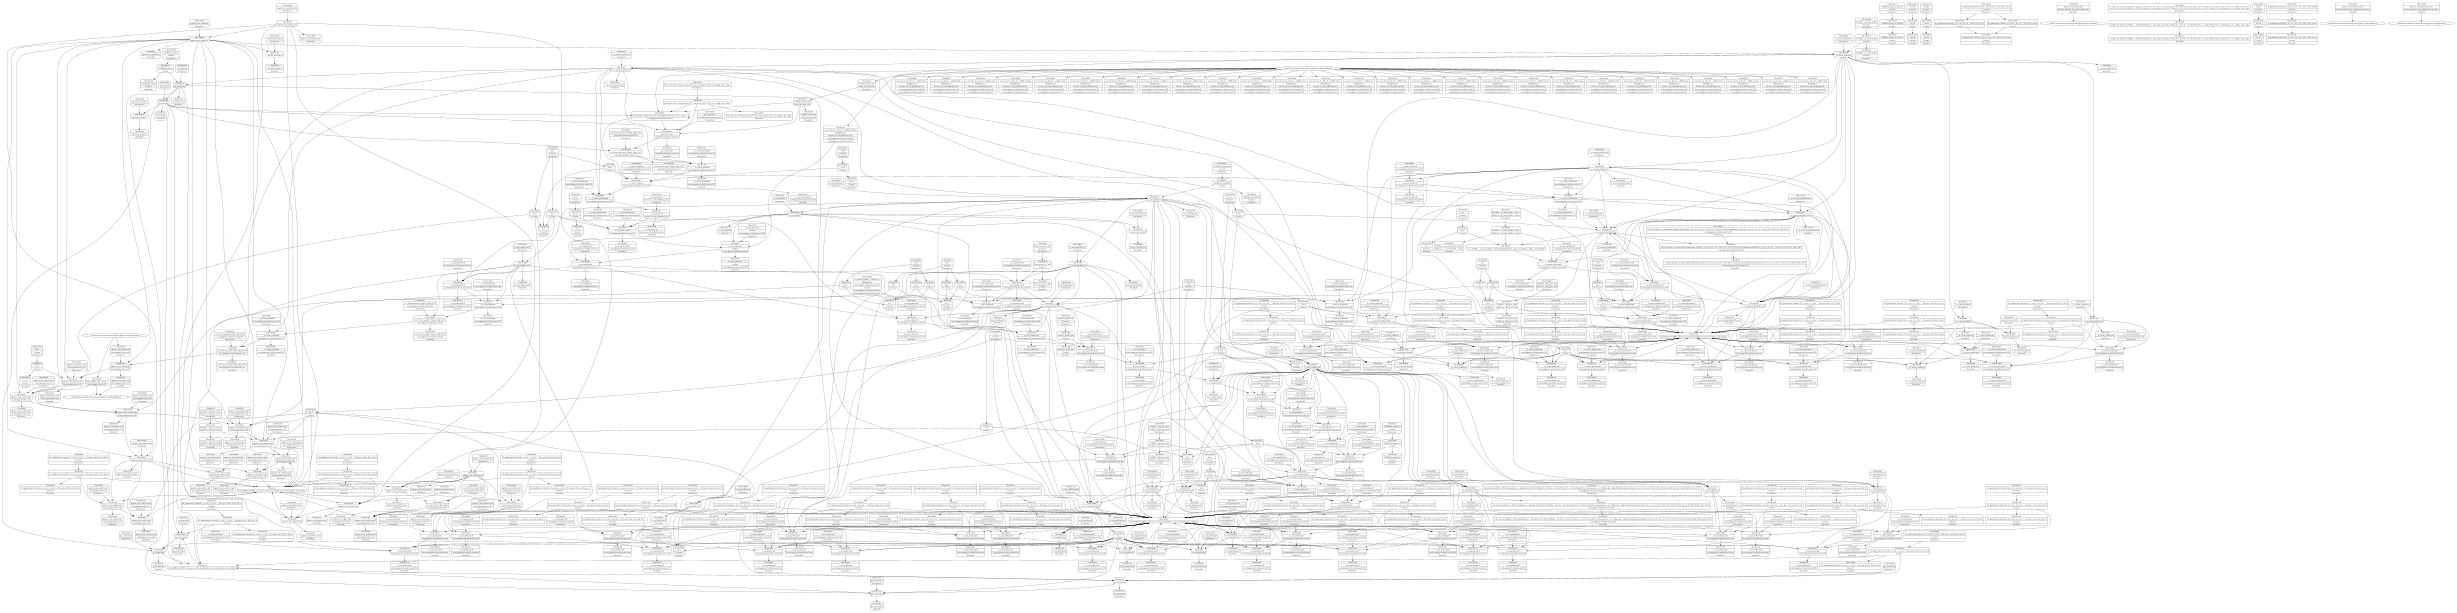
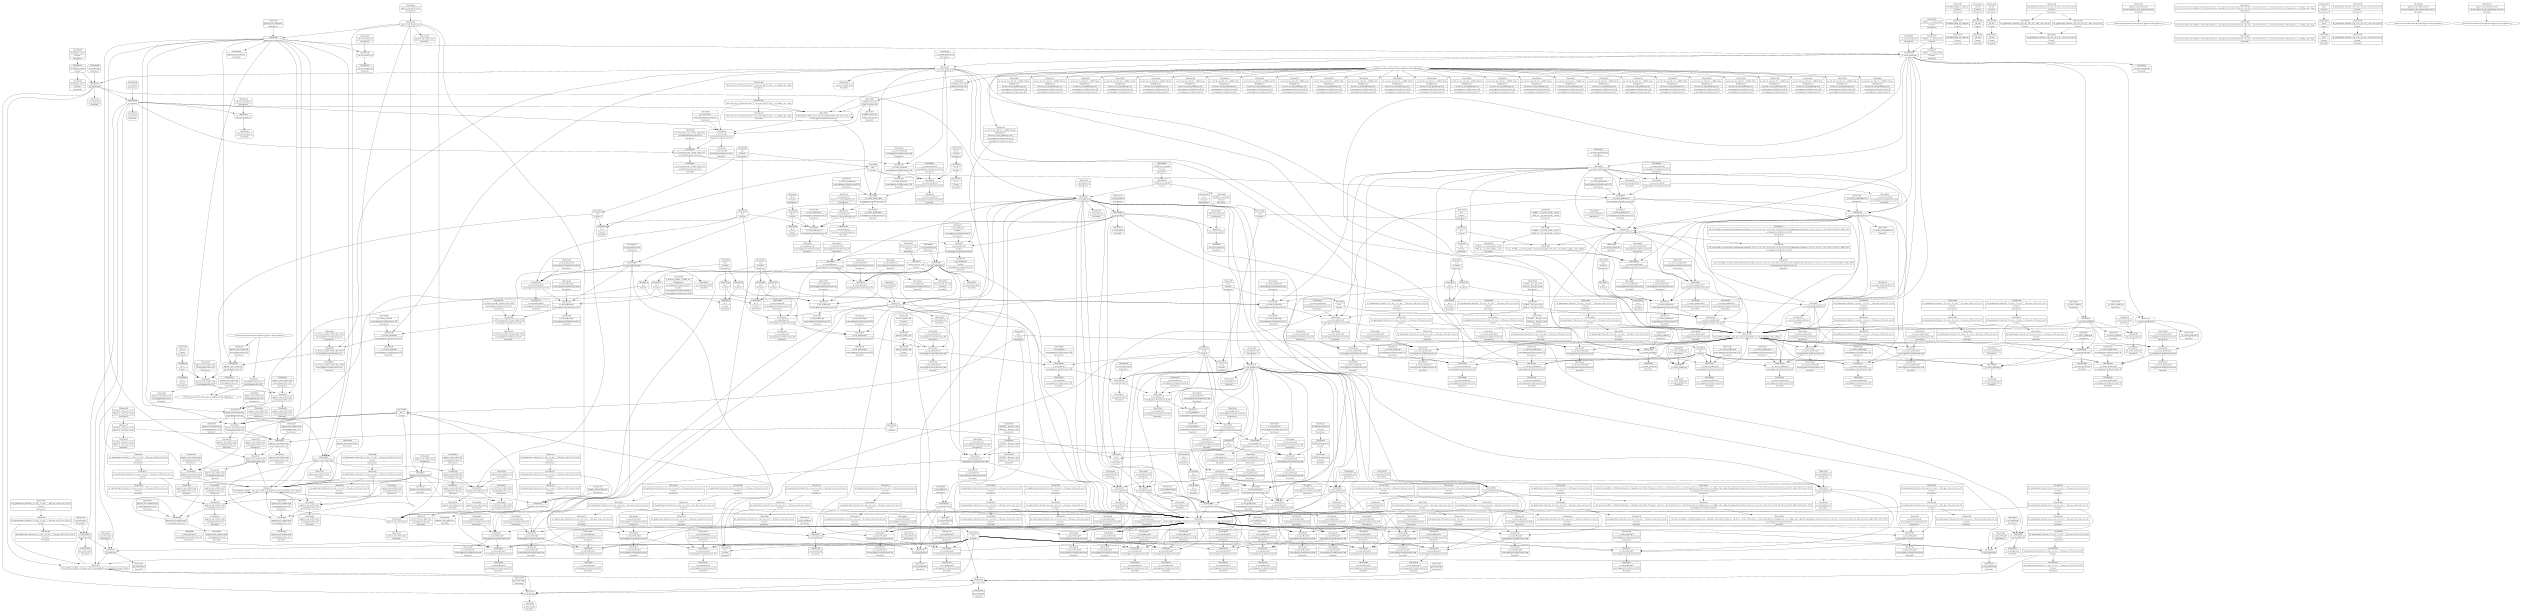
(1086, 85) -> none
(1017, 294) -> (875, 275)
